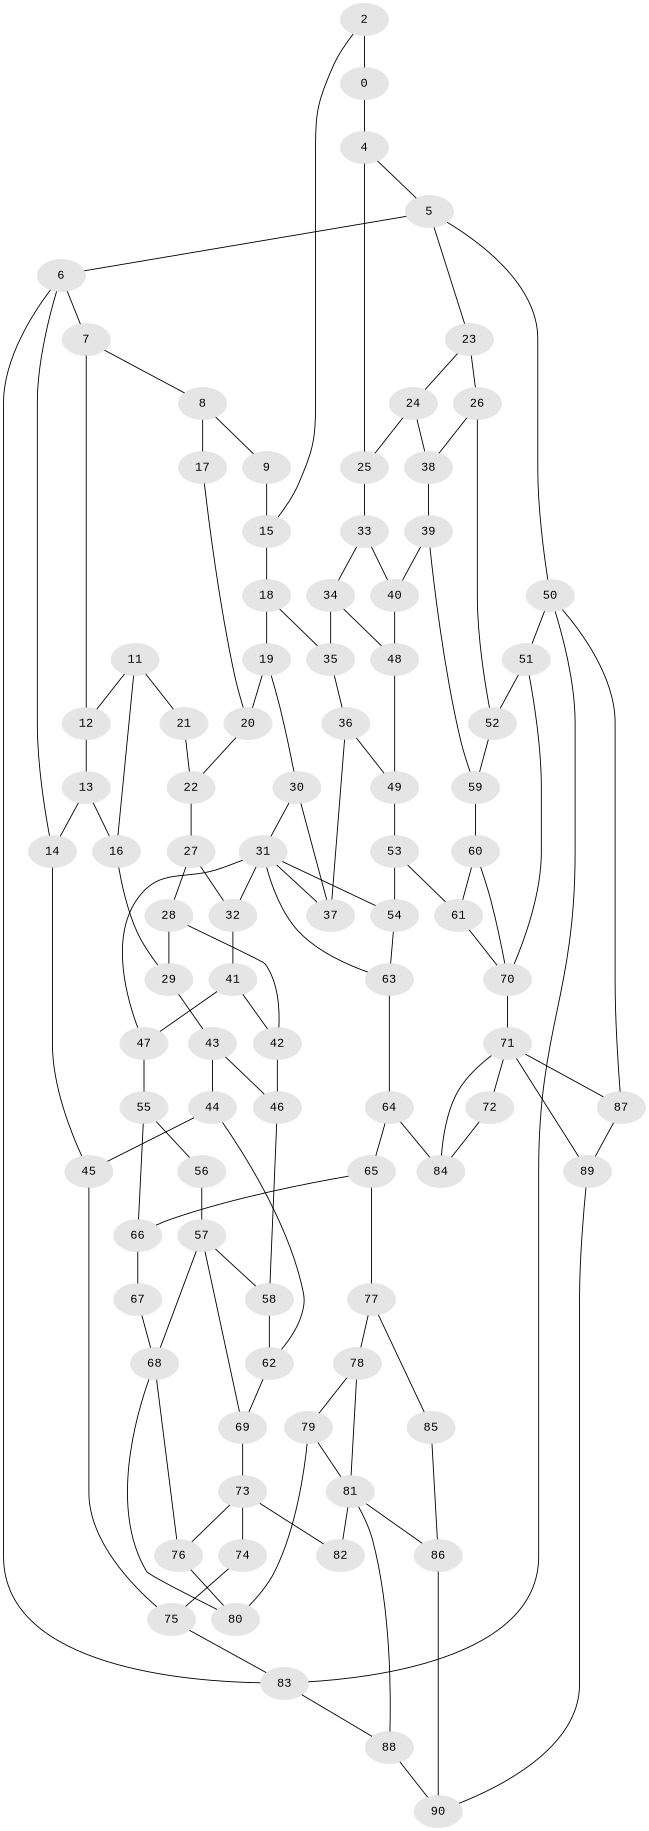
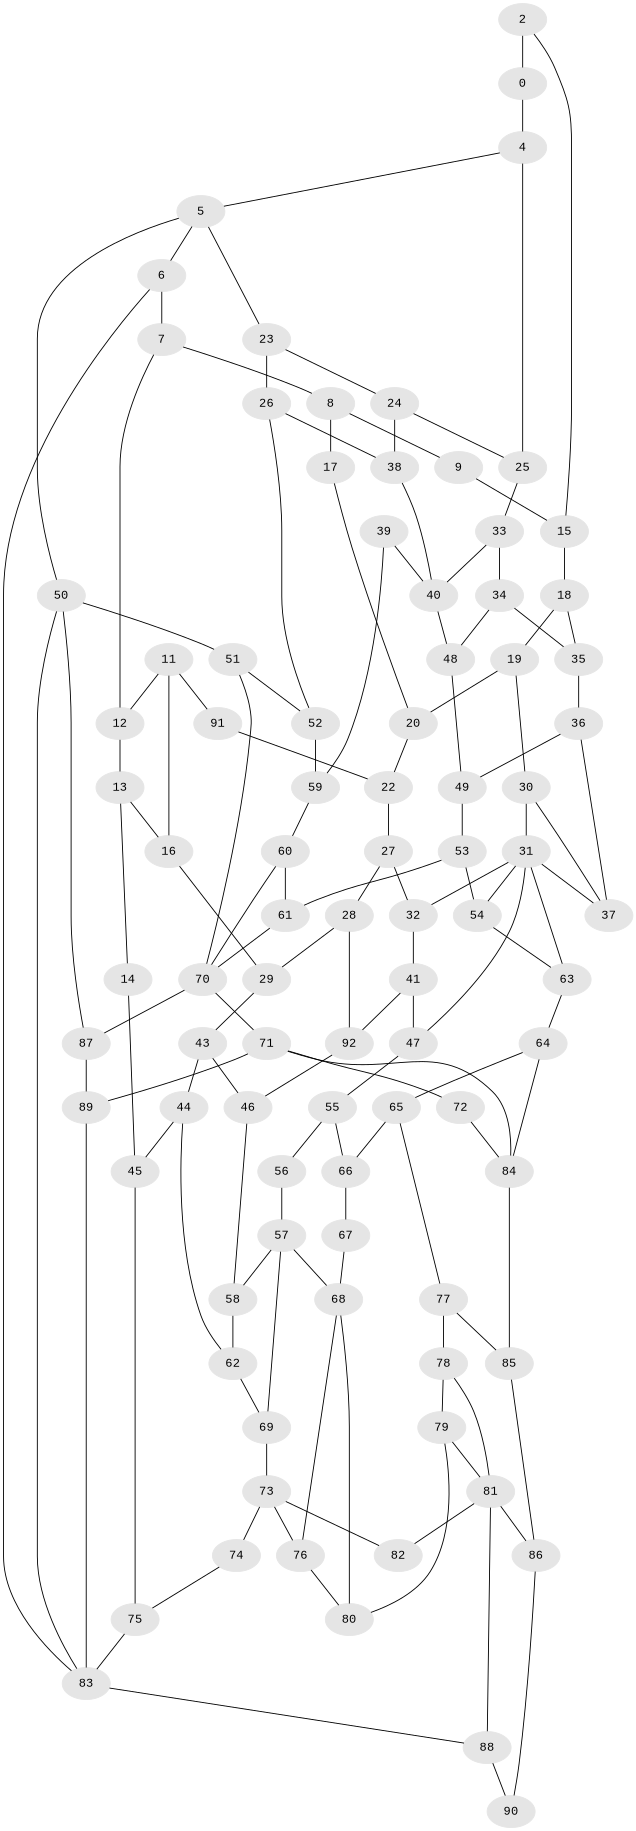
(428, 500) -> (420, 530)
(37, 563) -> none
(184, 724) -> (218, 724)
(277, 1044) -> (349, 1044)
(564, 1076) -> (144, 1012)
none -> (509, 1268)
(580, 1525) -> (86, 1396)
